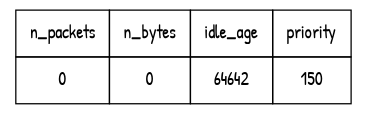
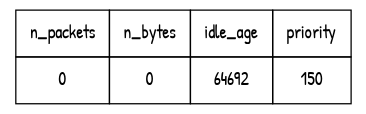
(232, 80) -> (232, 80)
